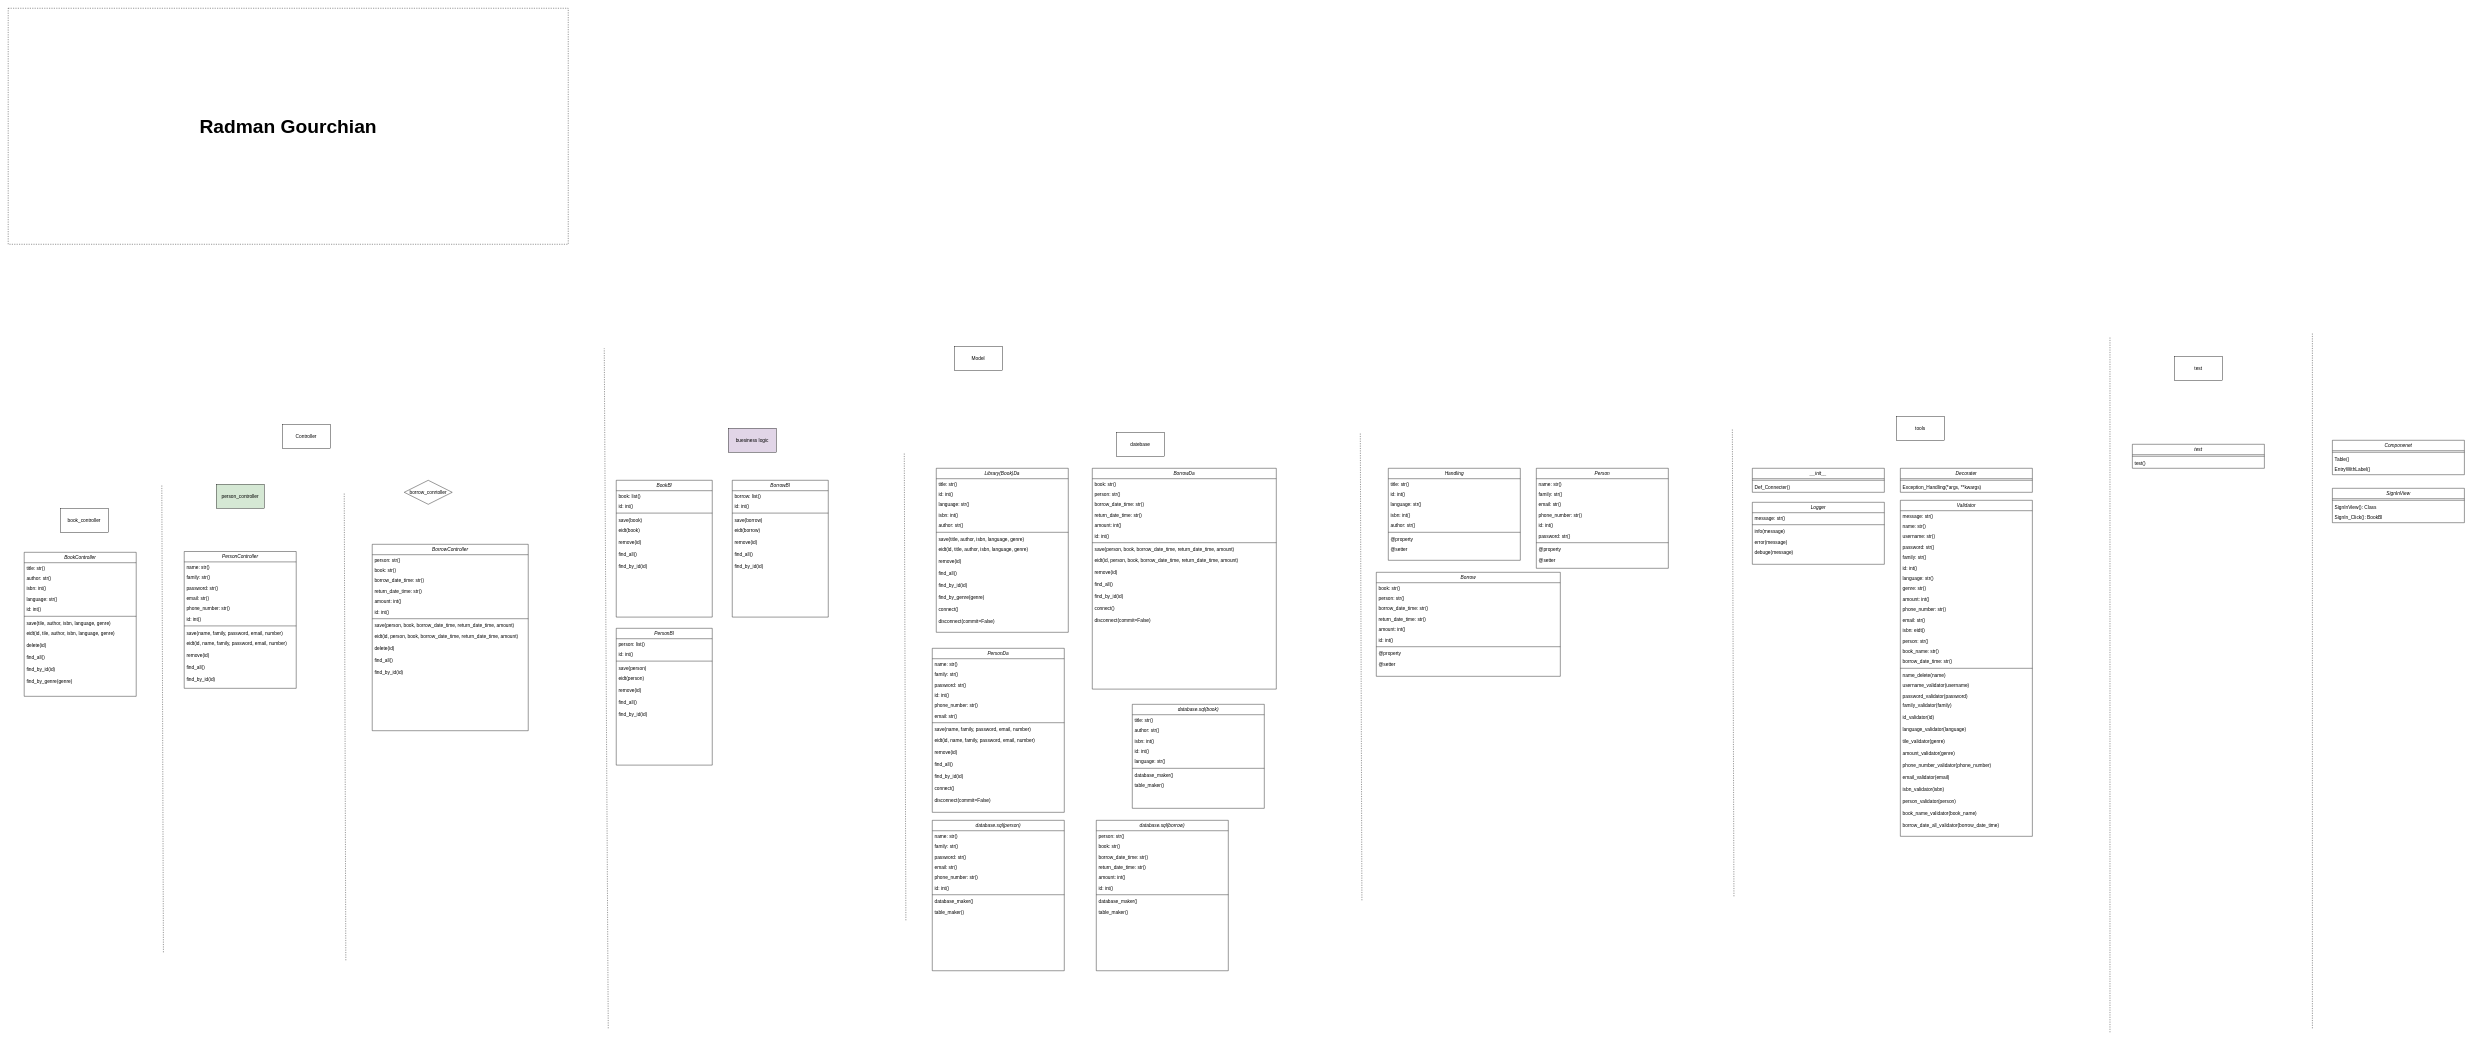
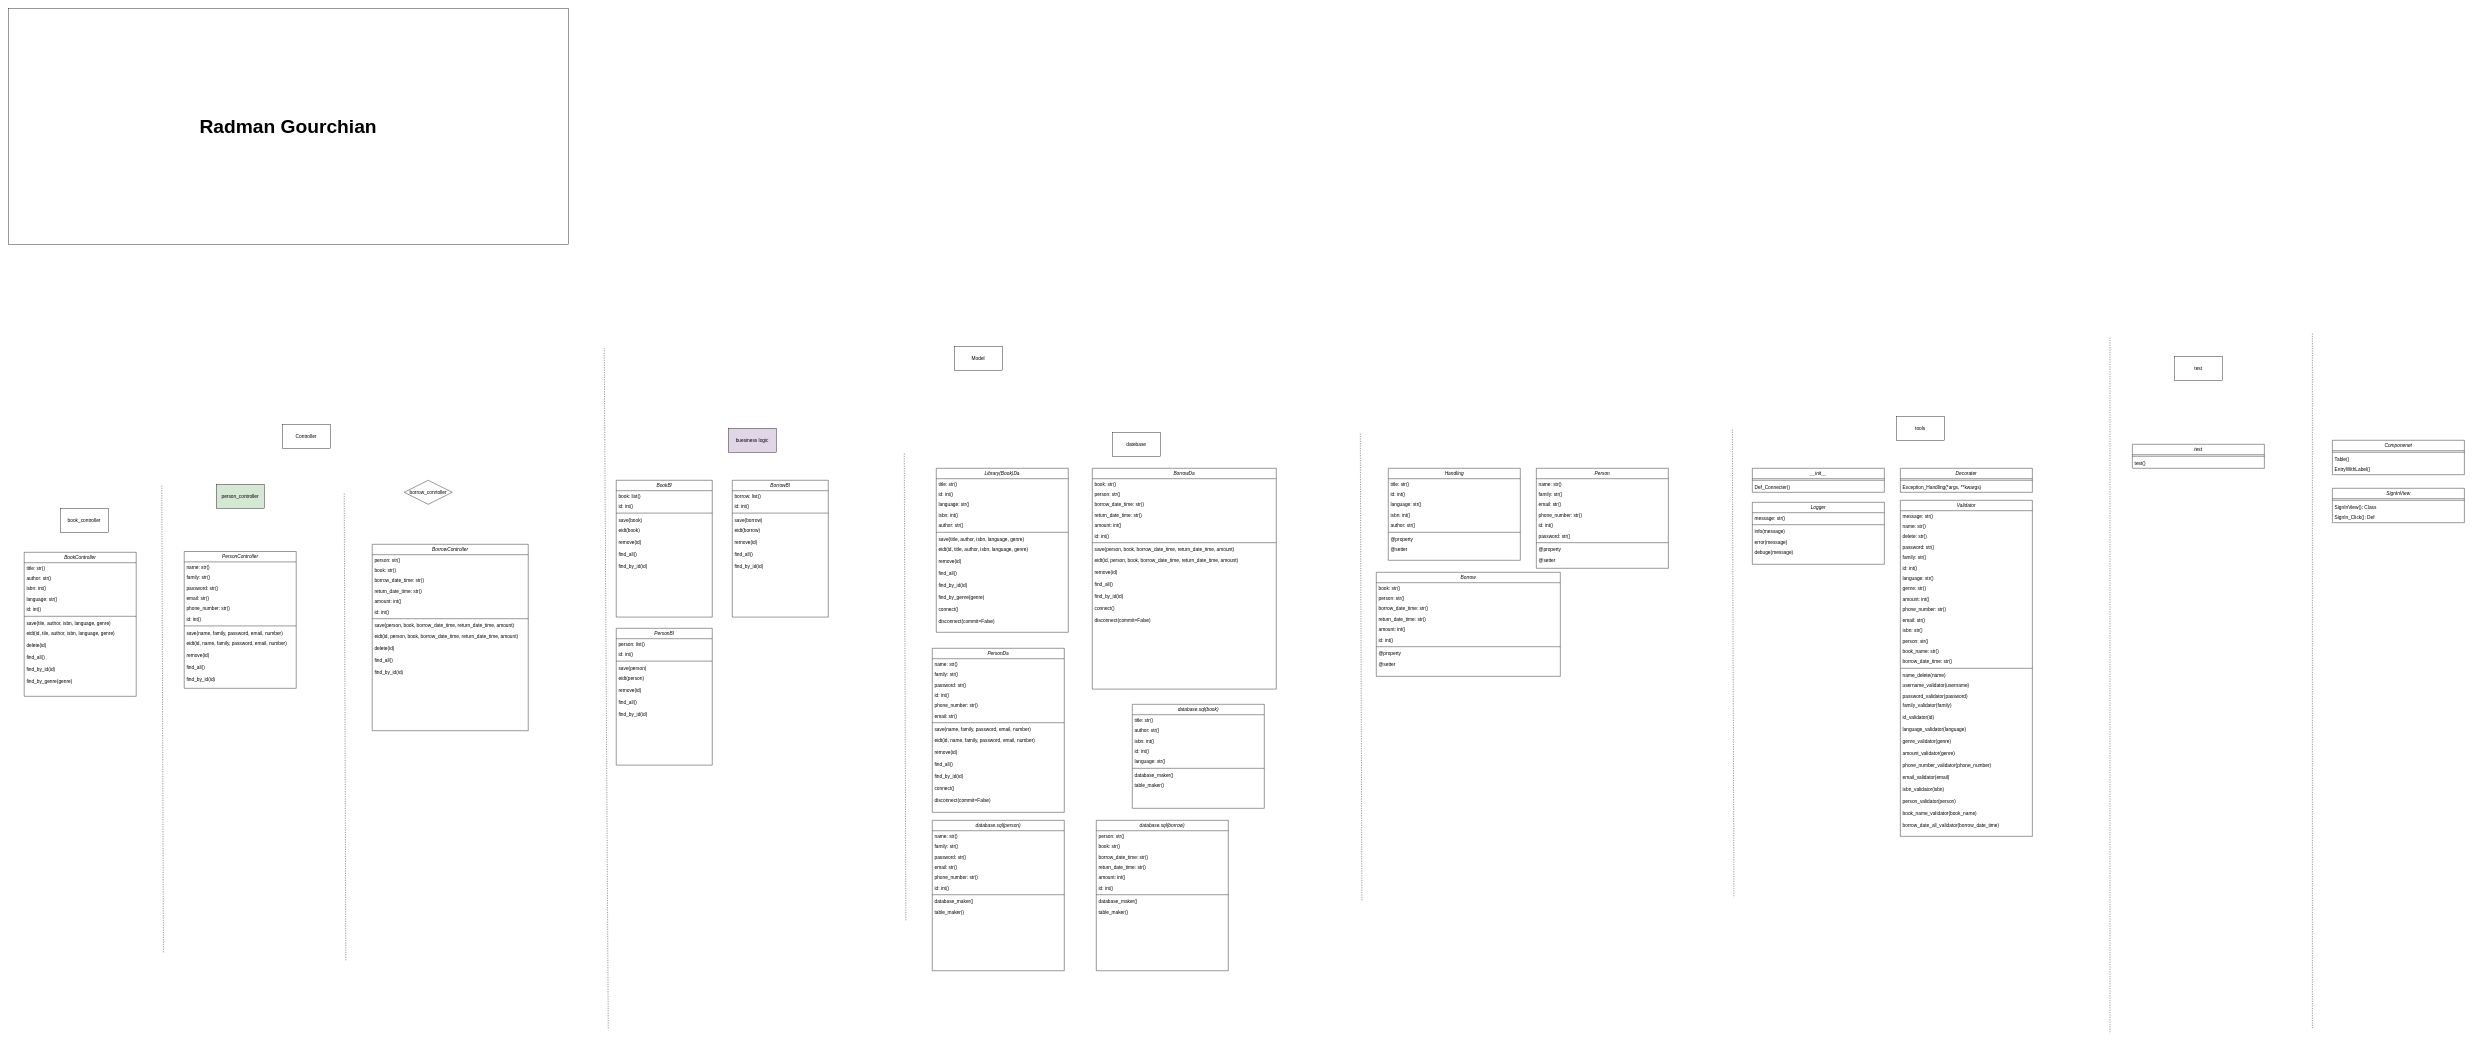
(288, 126) -> (288, 126)
(1140, 444) -> (1136, 444)
(2360, 518) -> (2357, 518)
(1921, 537) -> (1918, 537)
(1916, 630) -> (1915, 630)
(1928, 742) -> (1931, 742)
